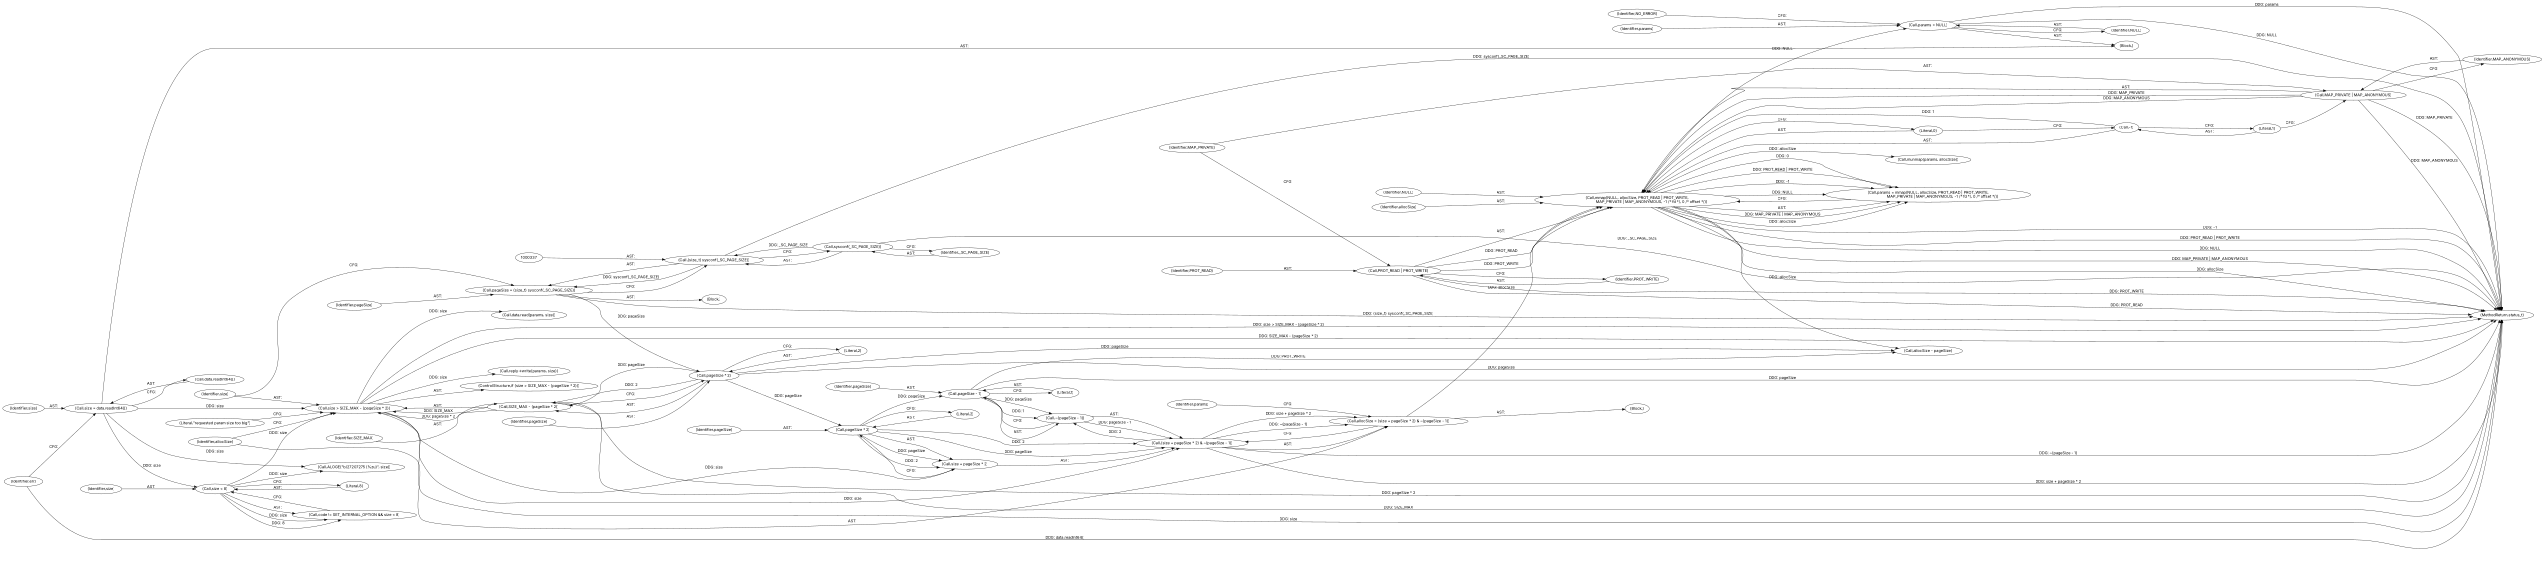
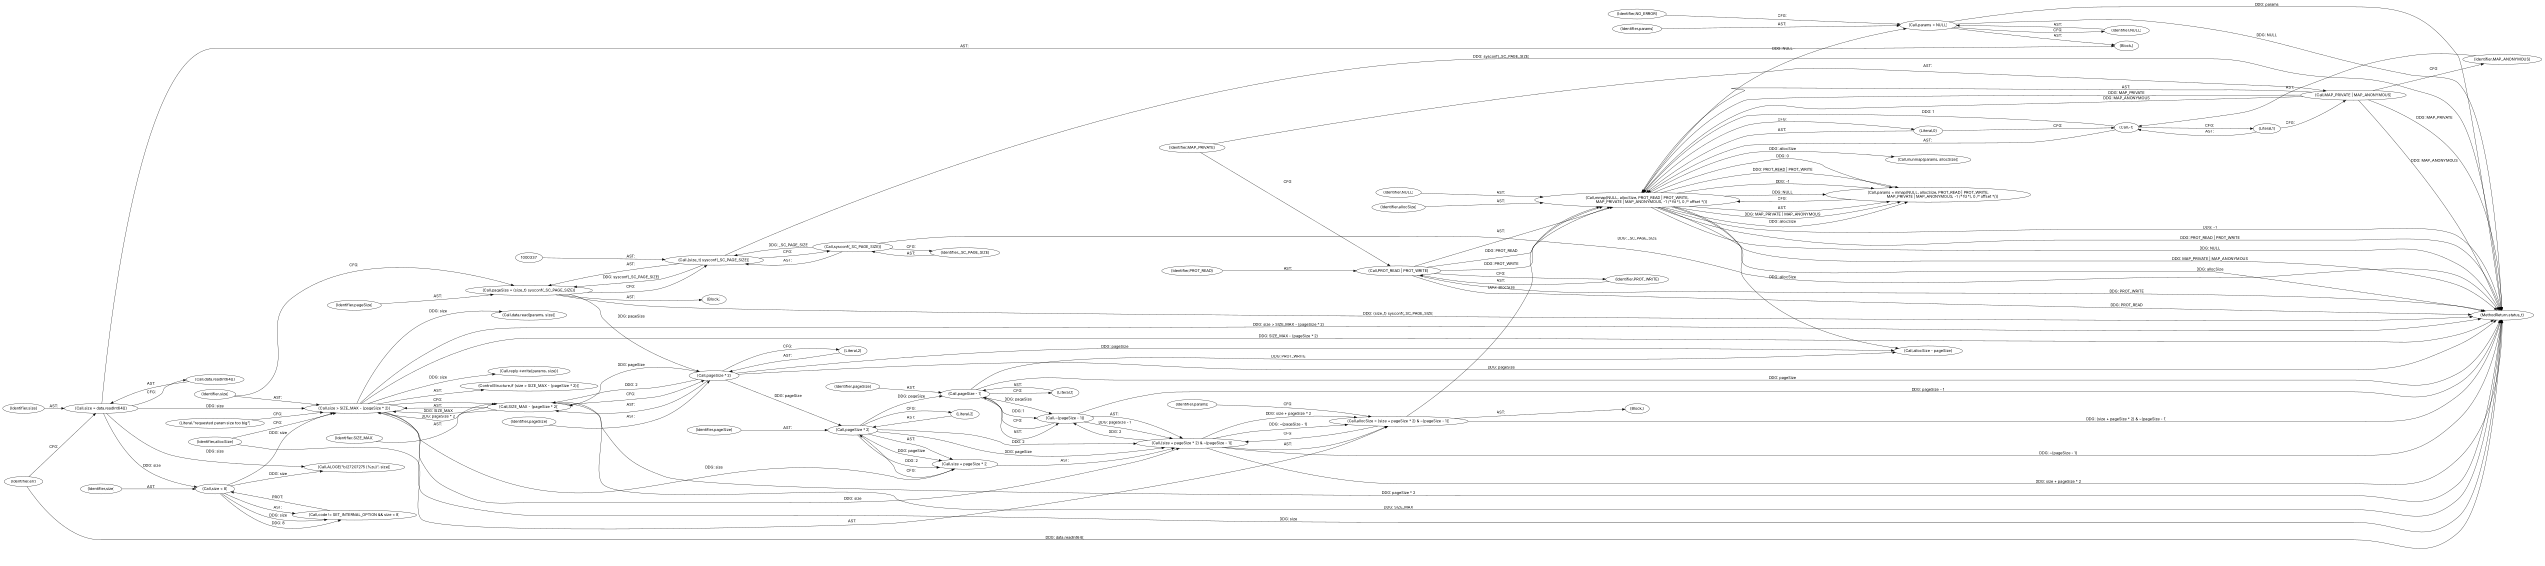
(2411, 66) -> (2307, 85)
none -> (1806, 392)
none -> (441, 402)
none -> (2009, 421)
(354, 486) -> none
(278, 497) -> (278, 497)
